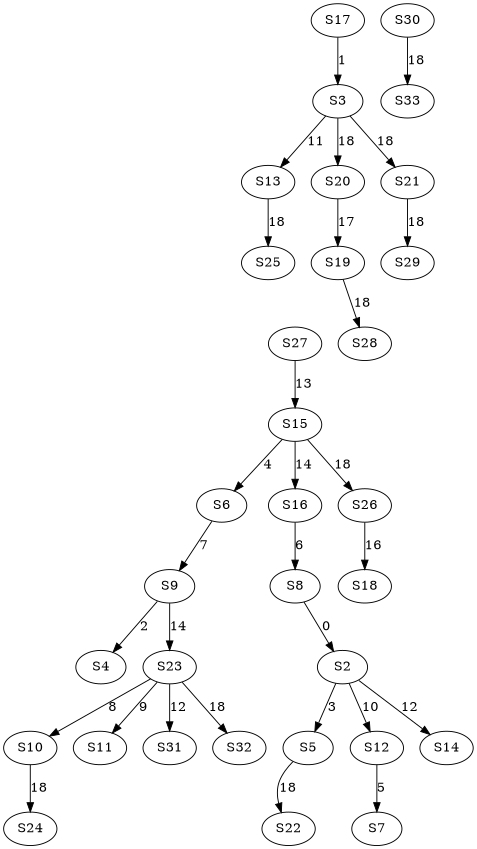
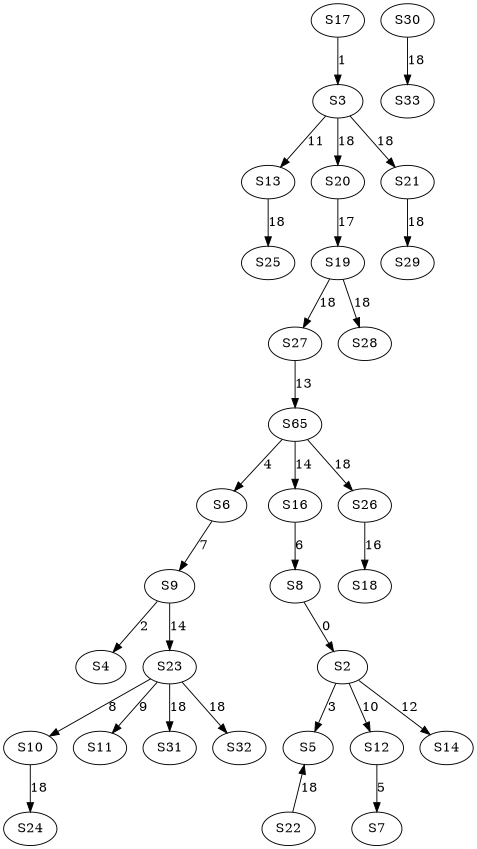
none -> (319, 299)
(295, 425) -> (295, 425)
(178, 708) -> (178, 708)
(280, 781) -> (298, 793)
